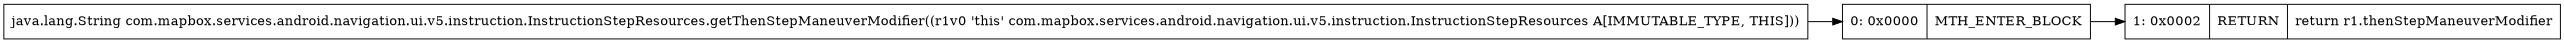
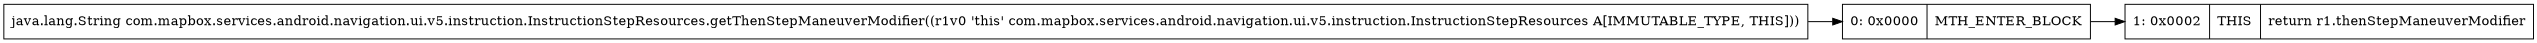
(2249, 21) -> (2235, 21)
